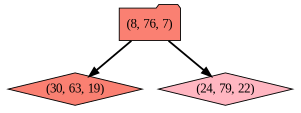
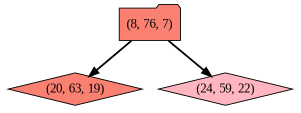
(75, 89) -> (75, 89)
(225, 89) -> (225, 89)
